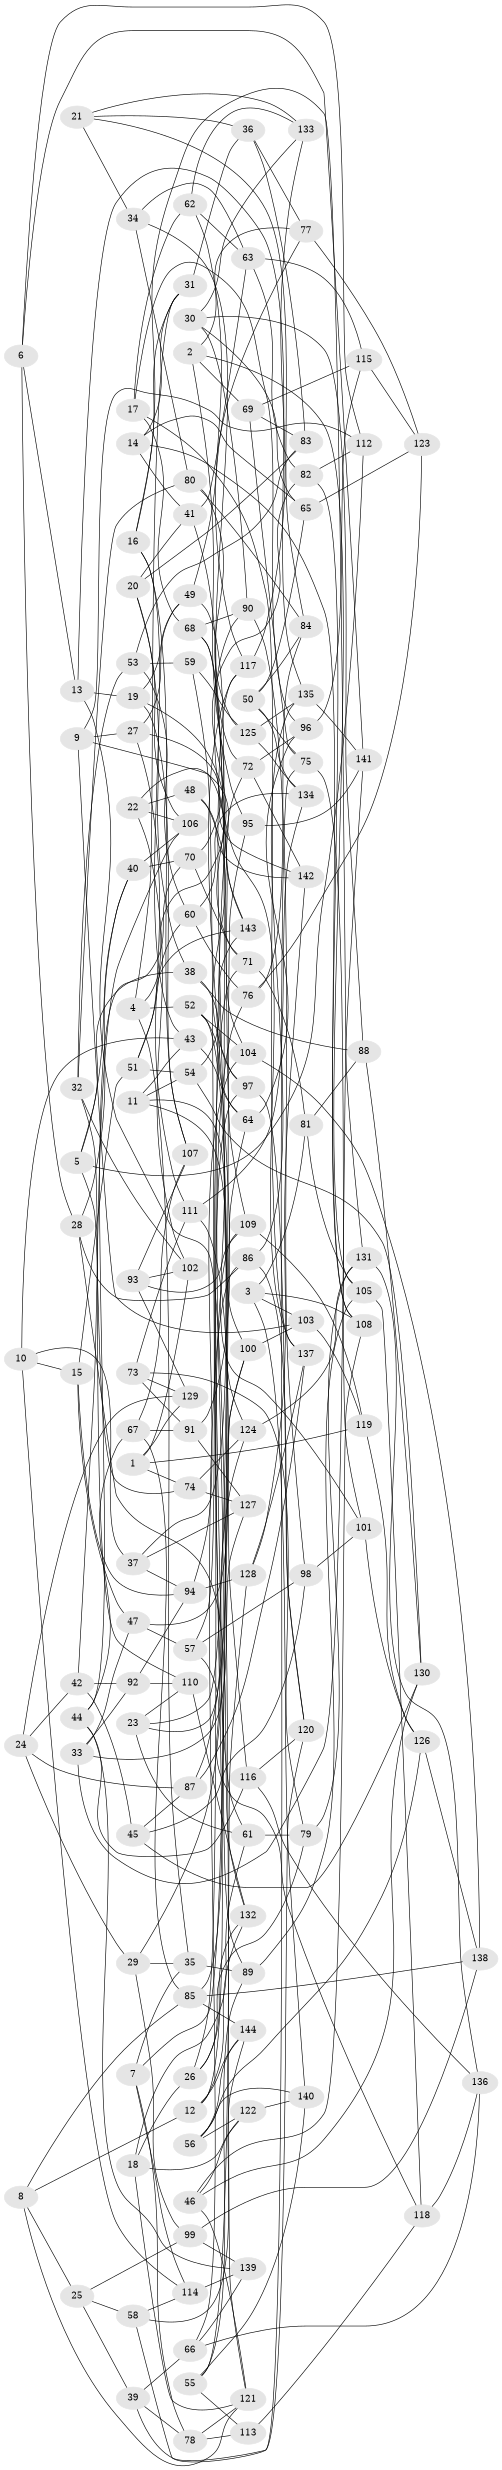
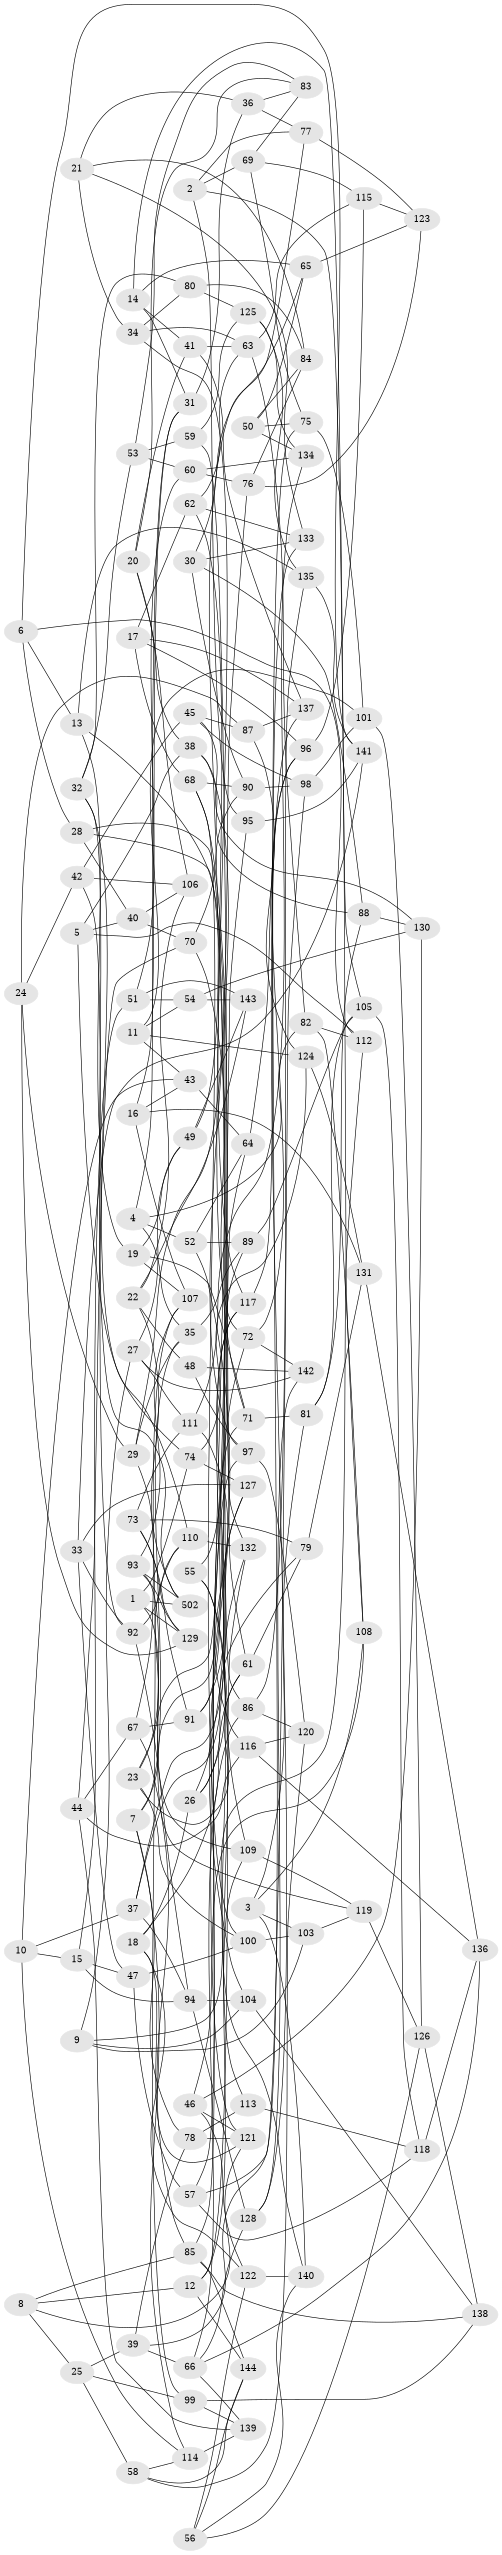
(190, 1269) -> (190, 1606)
(228, 1982) -> (220, 2315)
